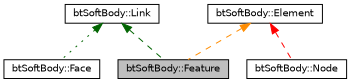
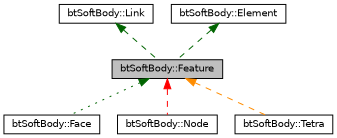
(215, 44) -> (194, 45)
(78, 45) -> (105, 99)
(284, 46) -> (167, 102)
none -> (284, 124)
